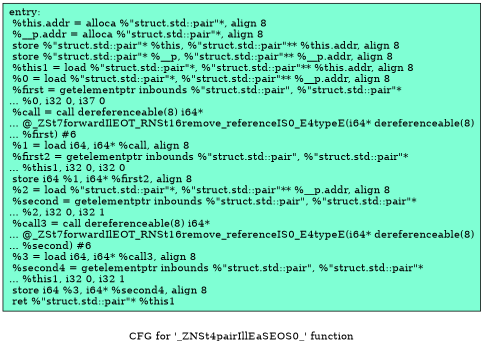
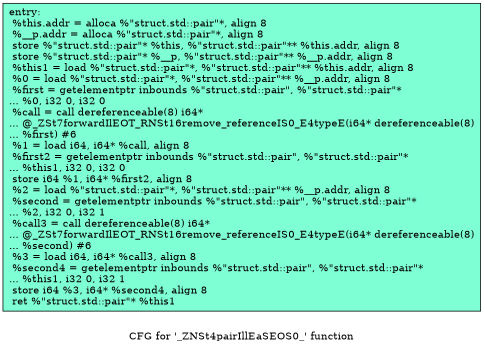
(57, 101) -> (57, 101)
